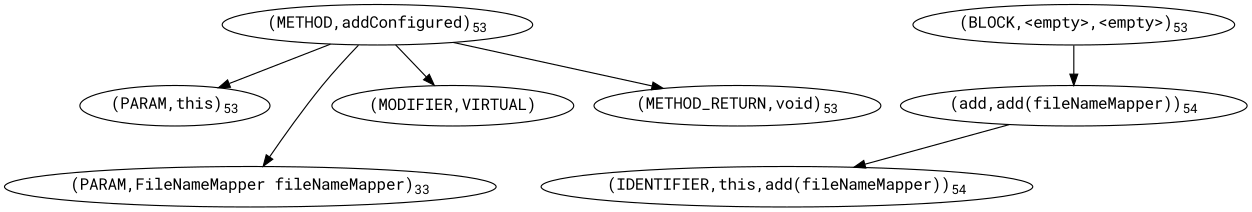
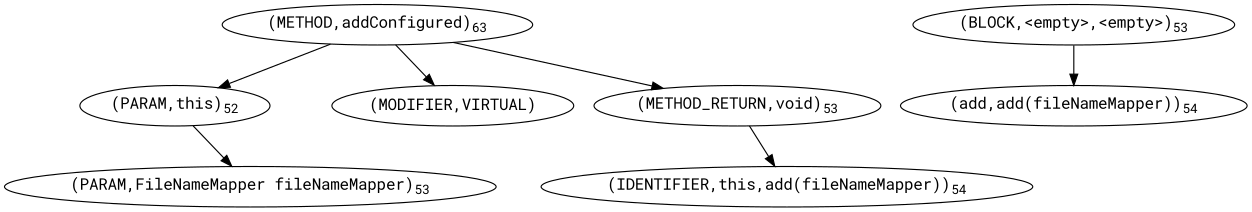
(480, 23) -> (480, 23)
(312, 99) -> (209, 142)
(231, 104) -> (231, 104)
(937, 144) -> (759, 141)
(422, 185) -> (422, 185)
